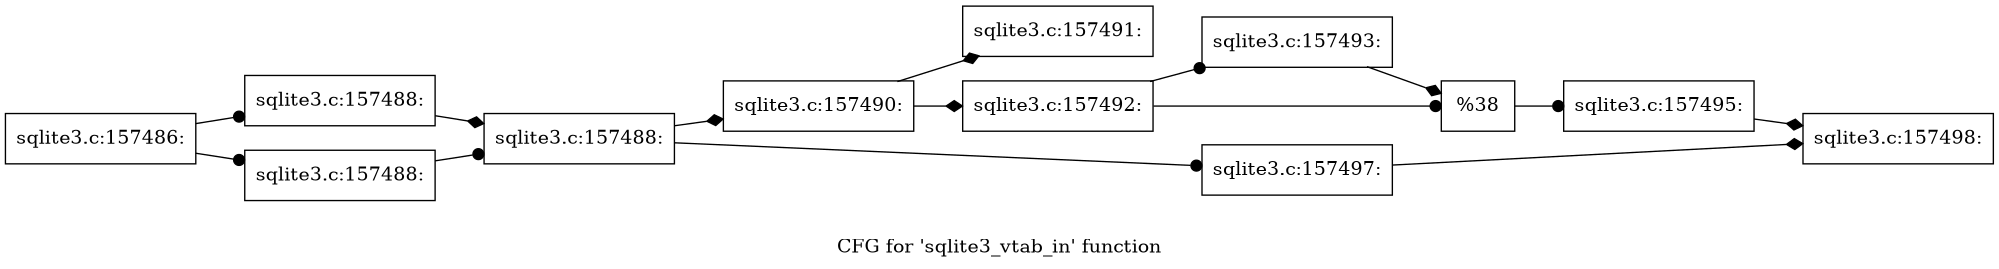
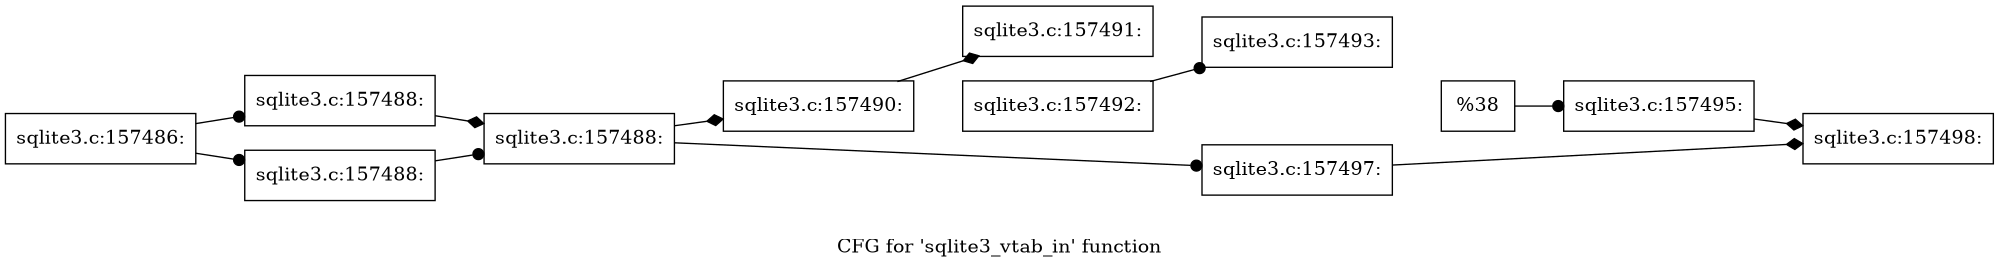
(1396, 77) -> none
(930, 106) -> none
(1292, 106) -> none
